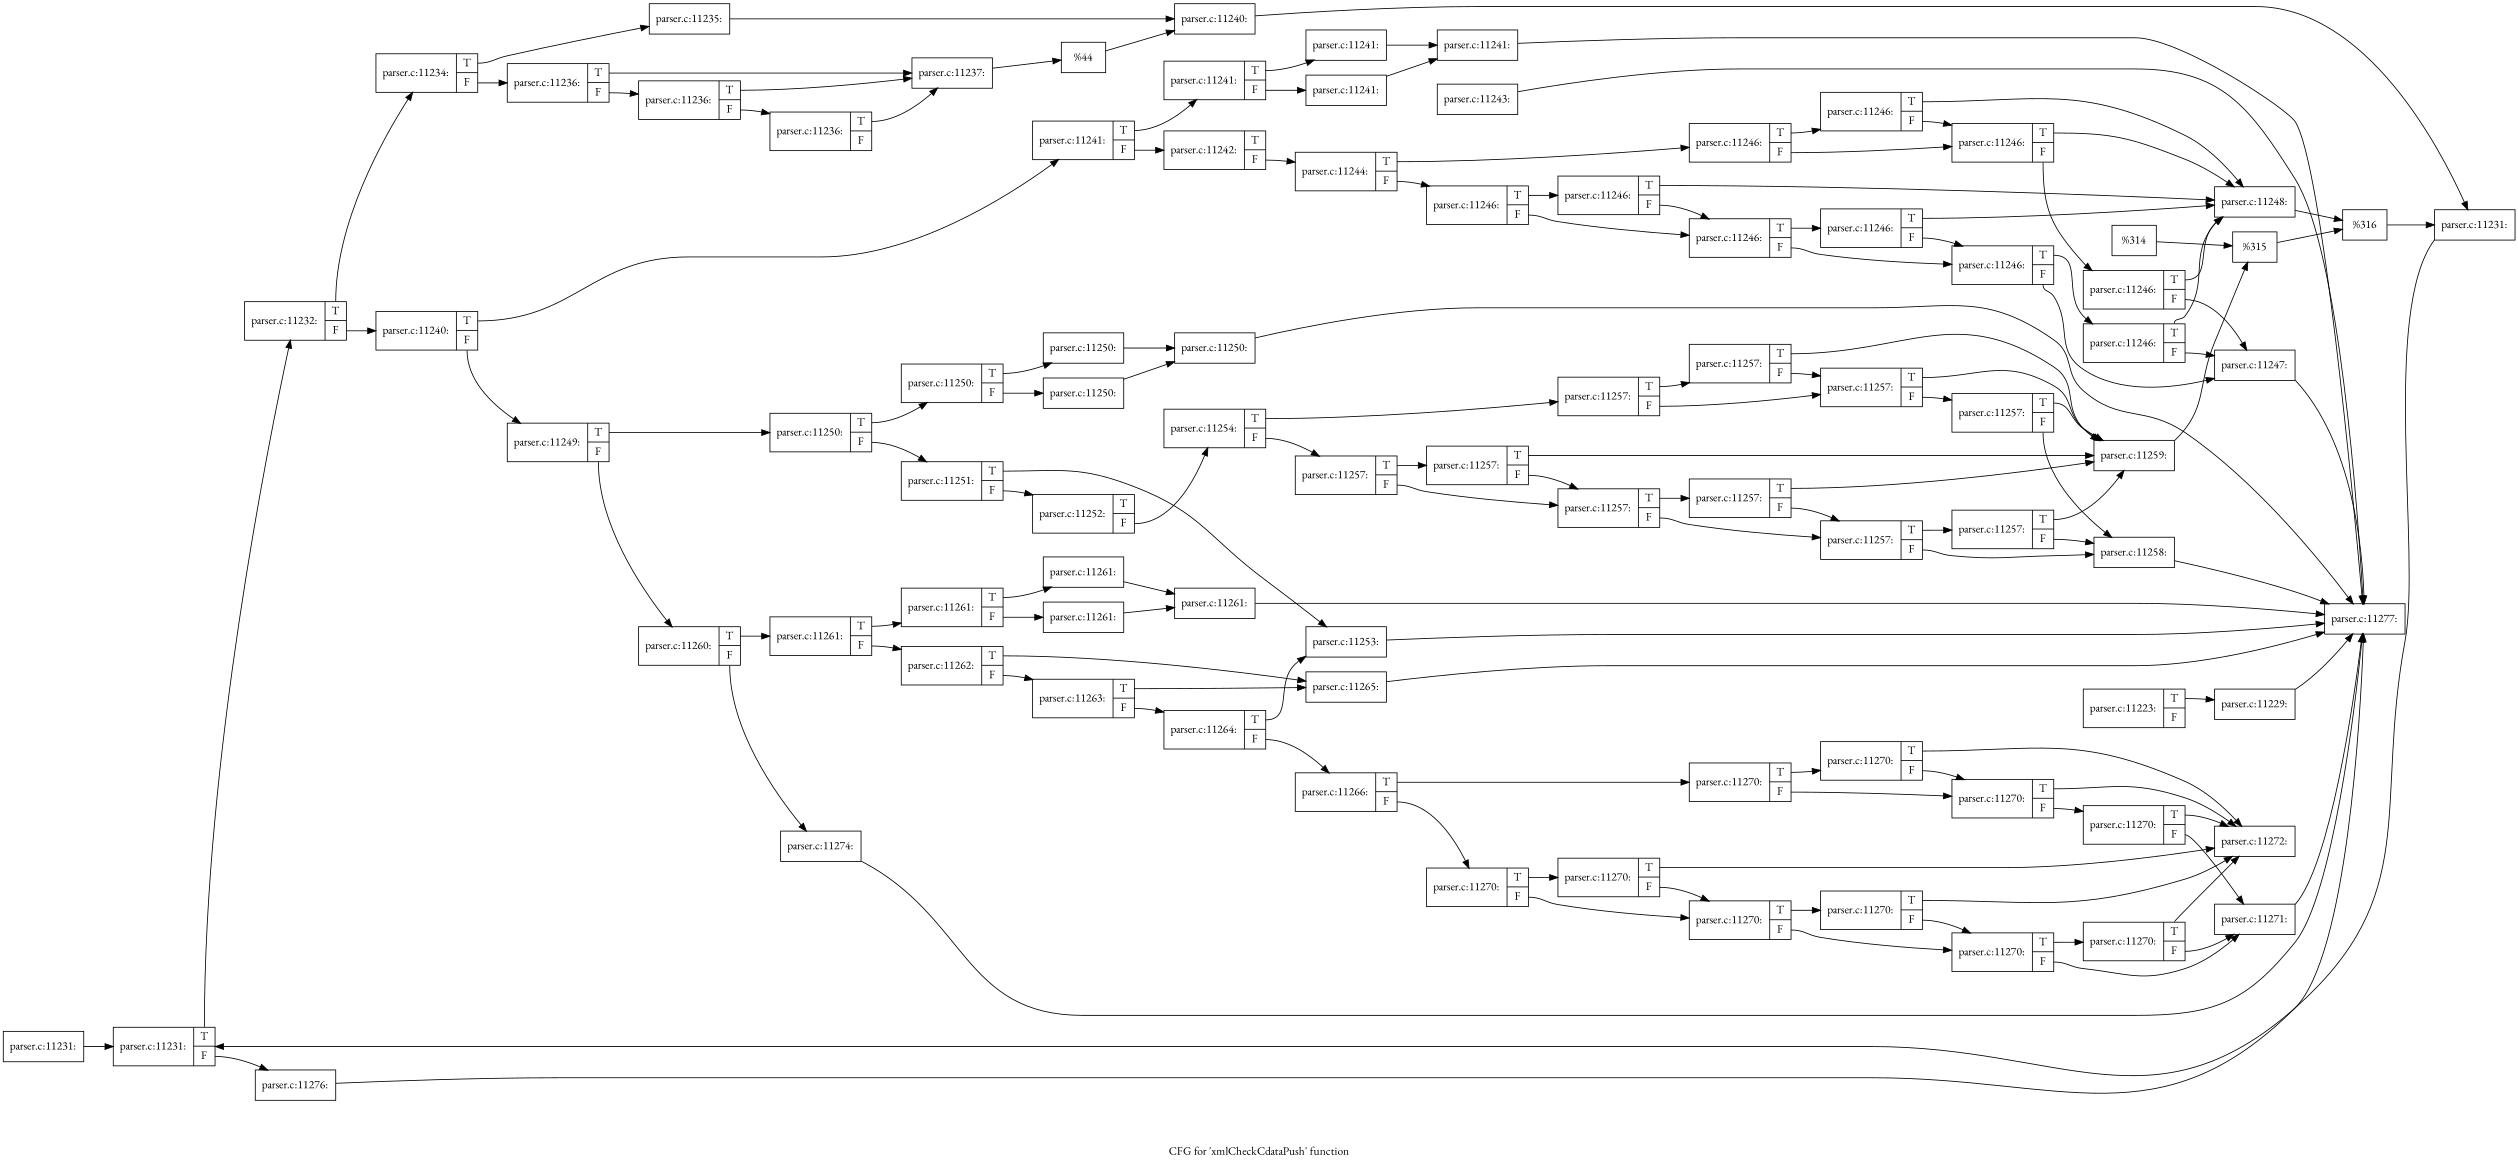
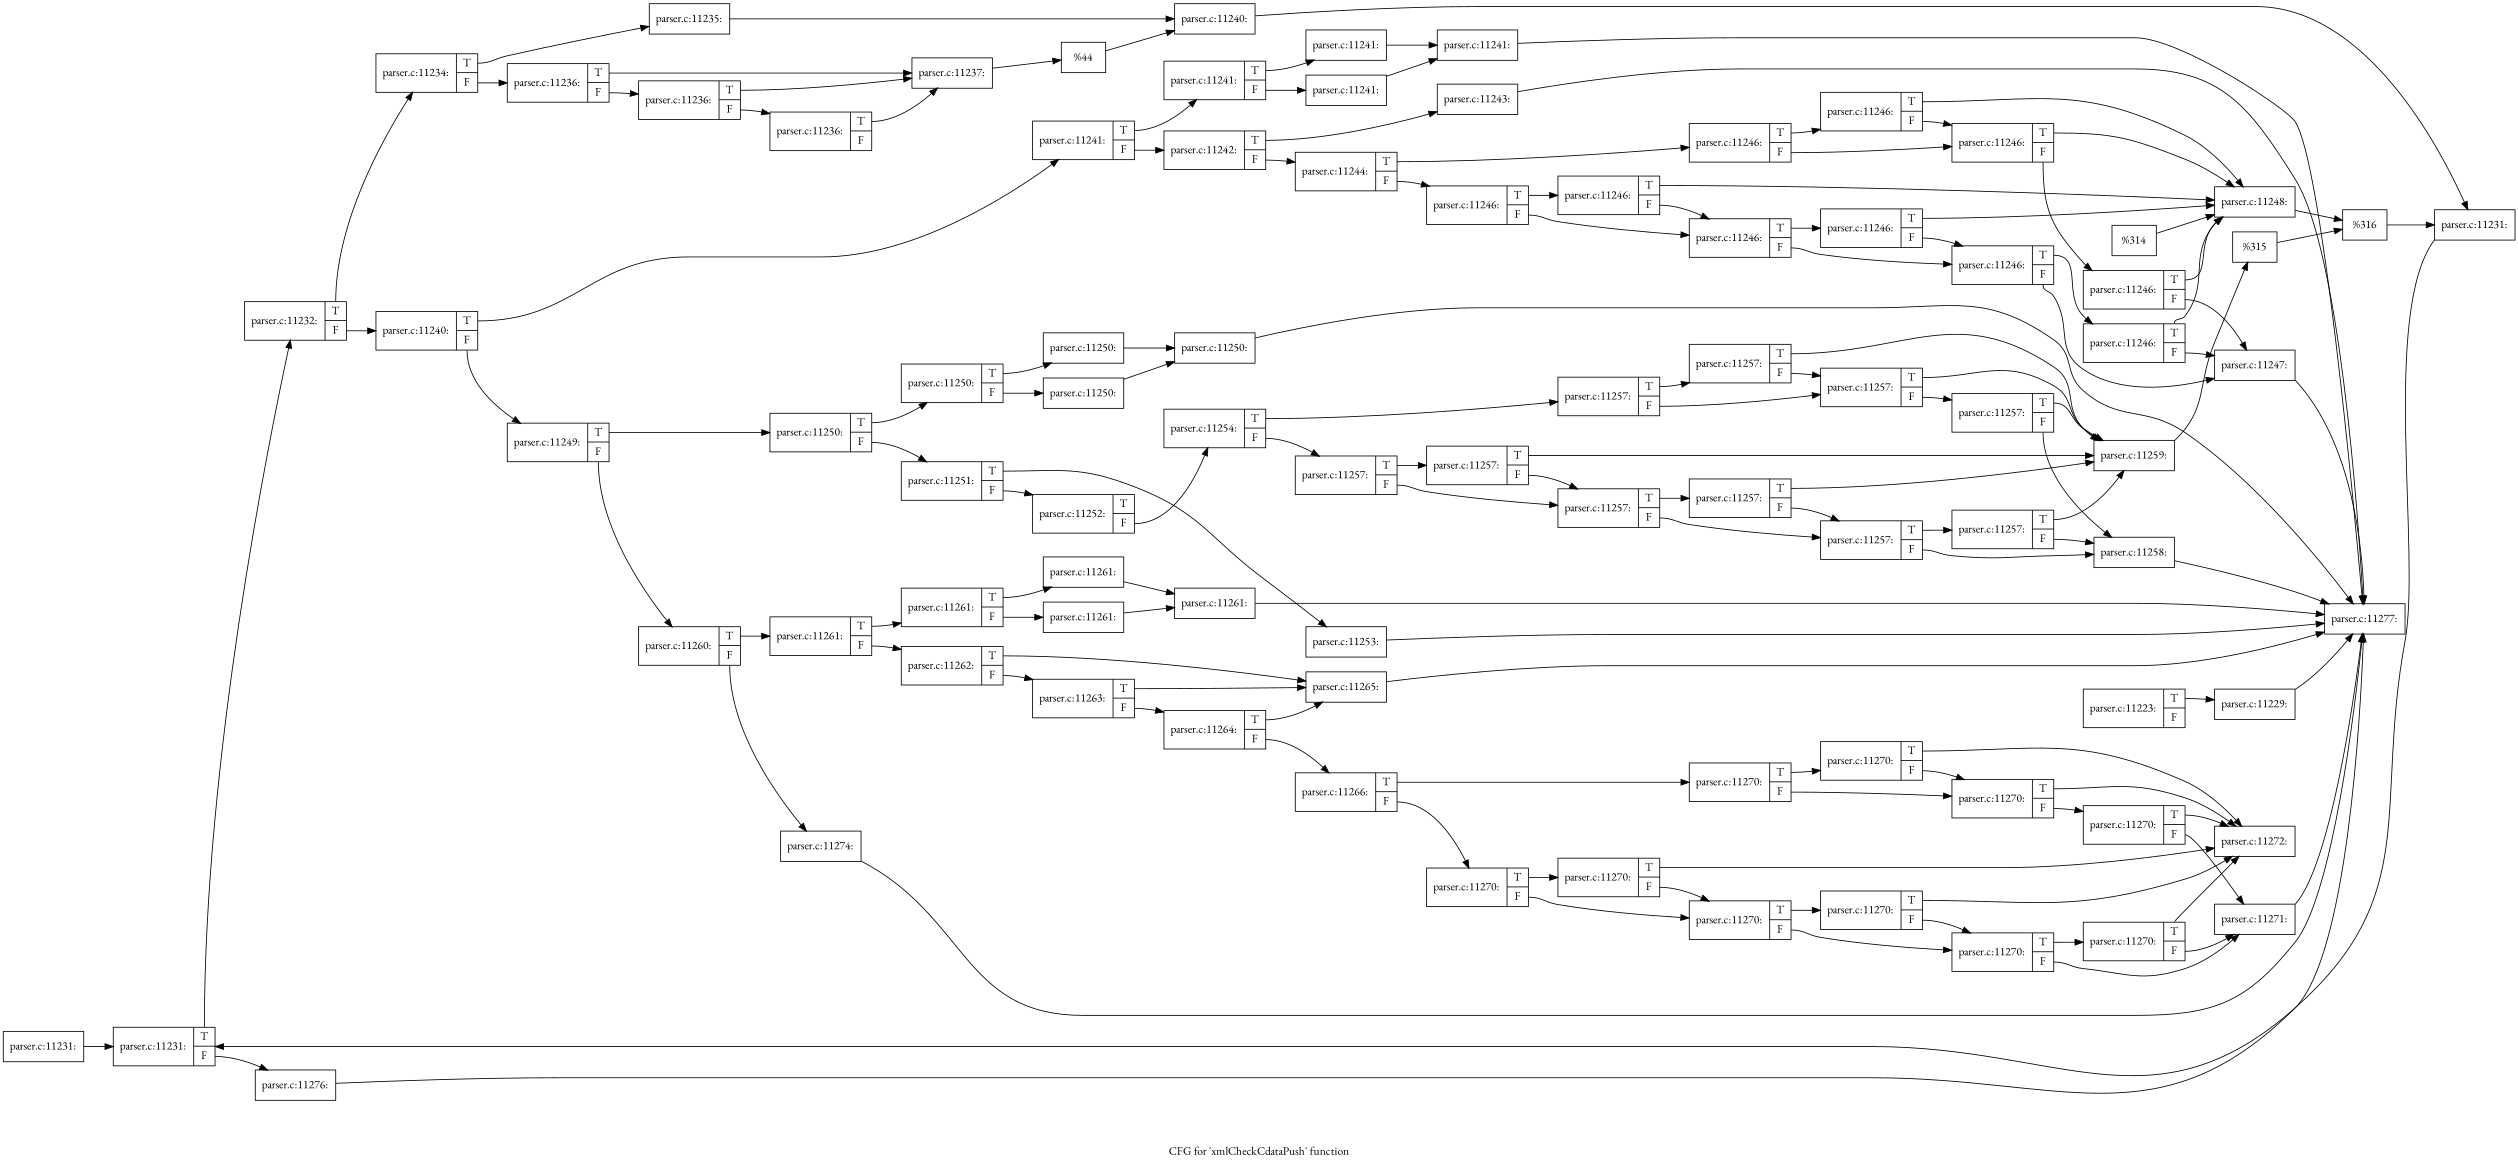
none -> (1348, 132)
(2190, 244) -> (2181, 225)
(1284, 693) -> (1291, 716)
